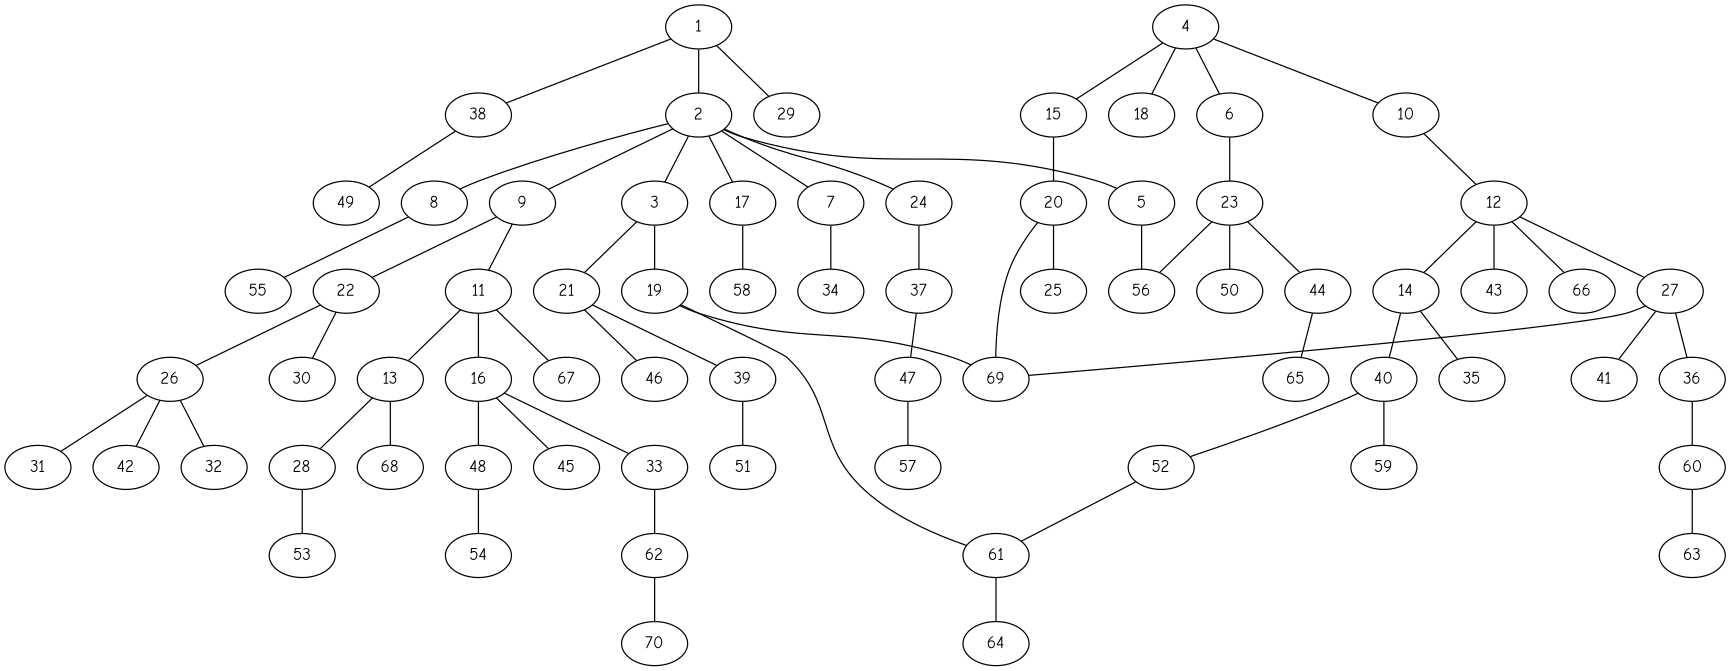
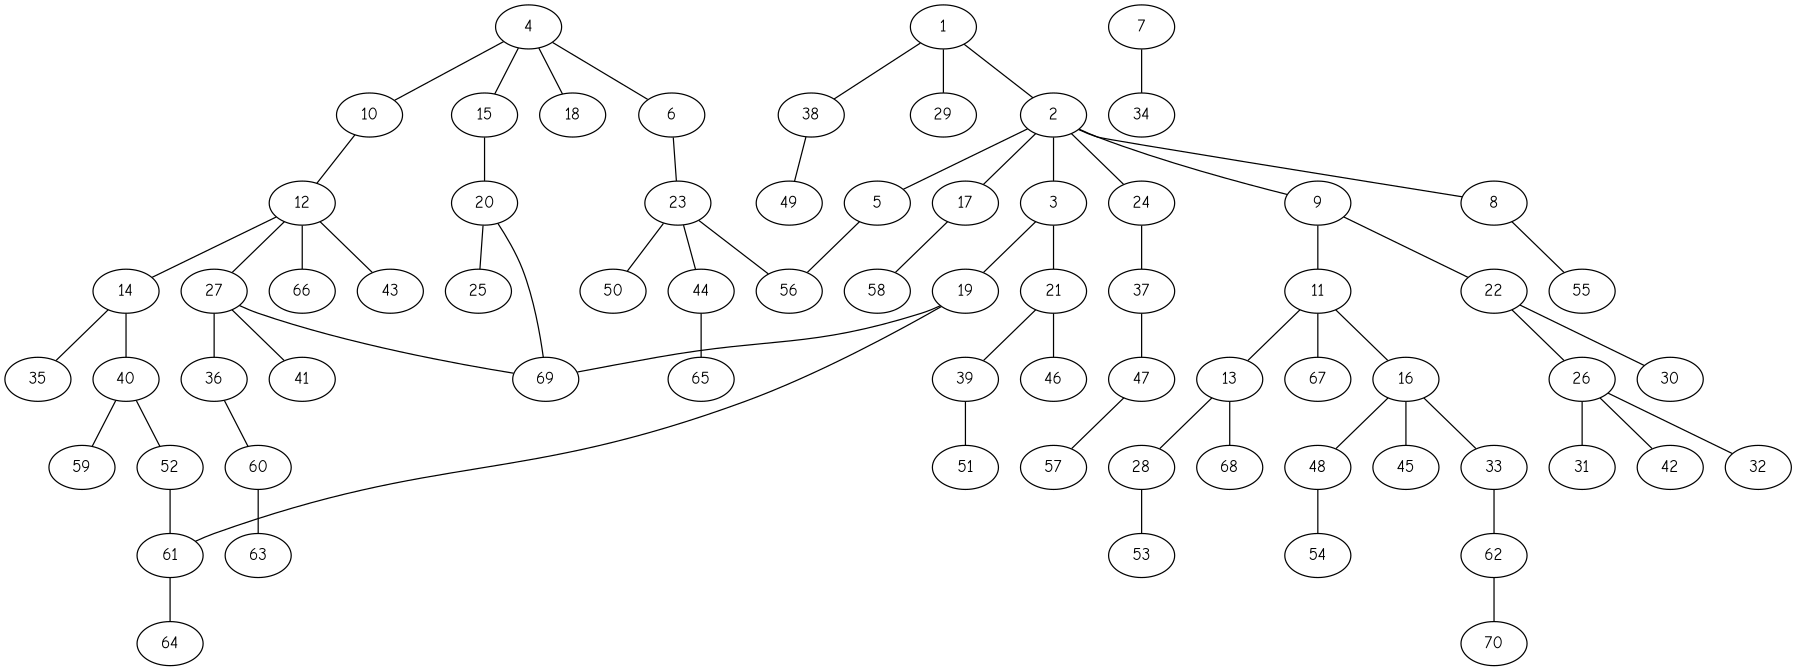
(765, 159) -> none
